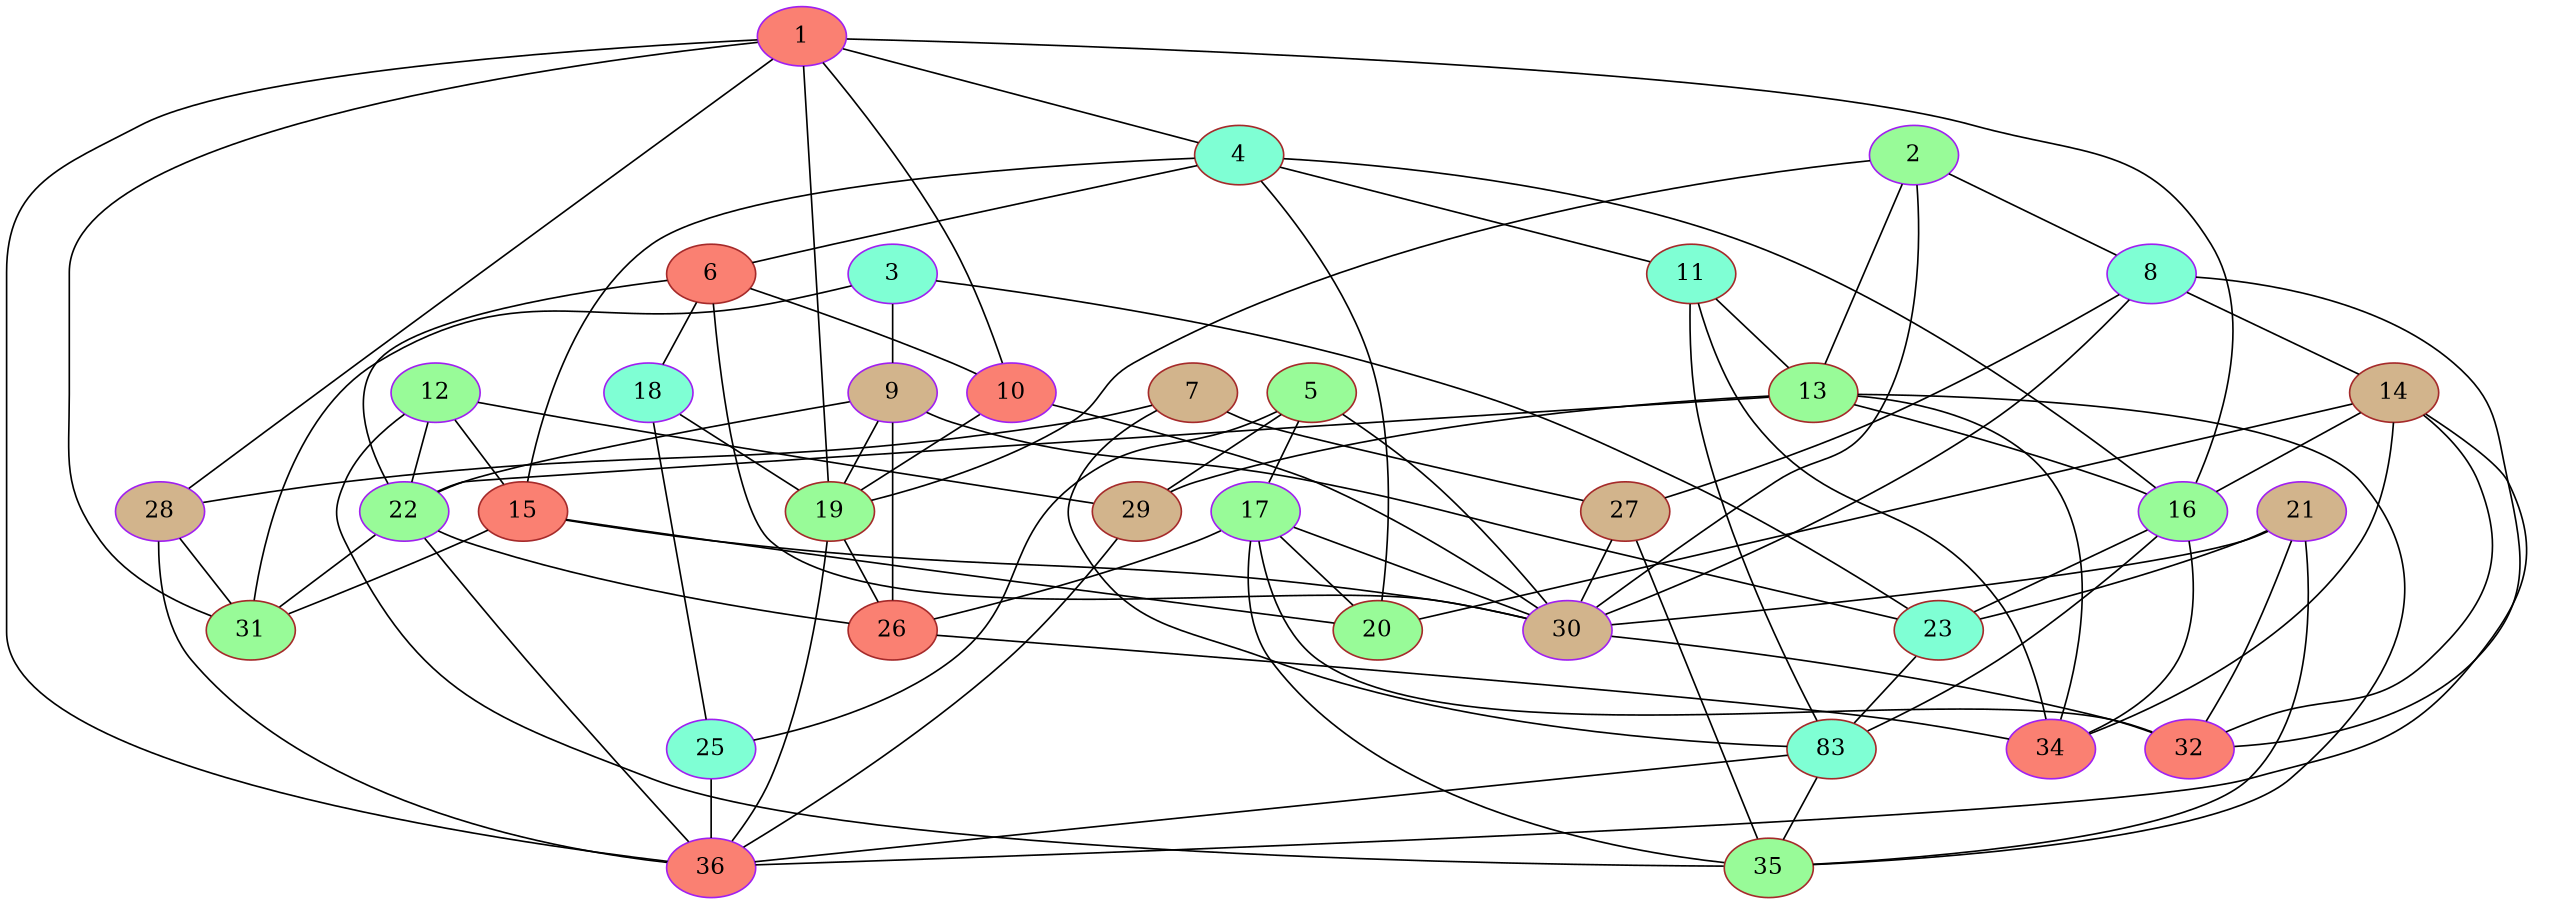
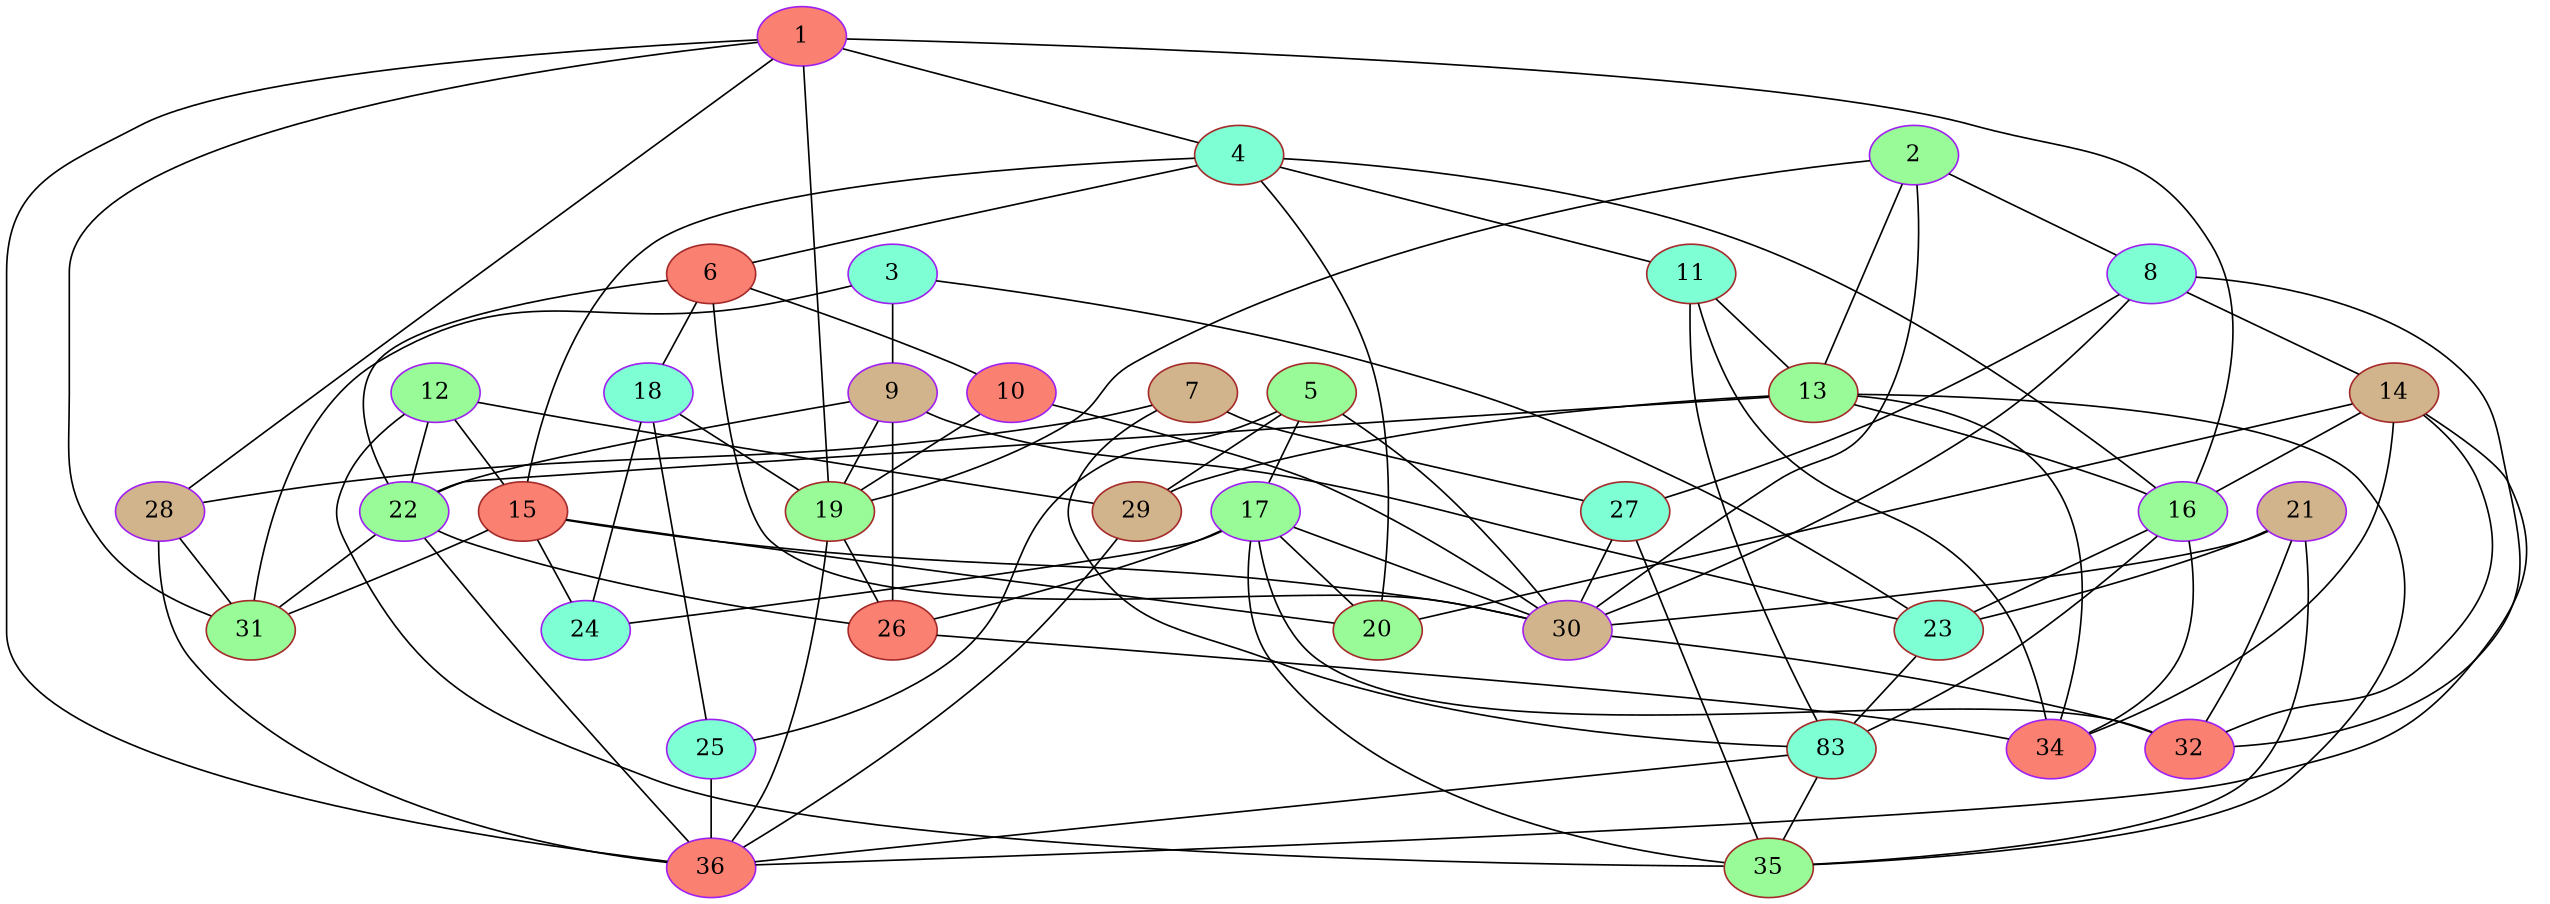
(928, 204) -> none
(1625, 512) -> (1625, 512)
none -> (586, 630)
